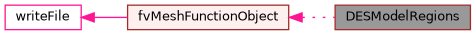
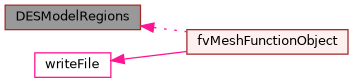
(319, 17) -> (170, 30)
